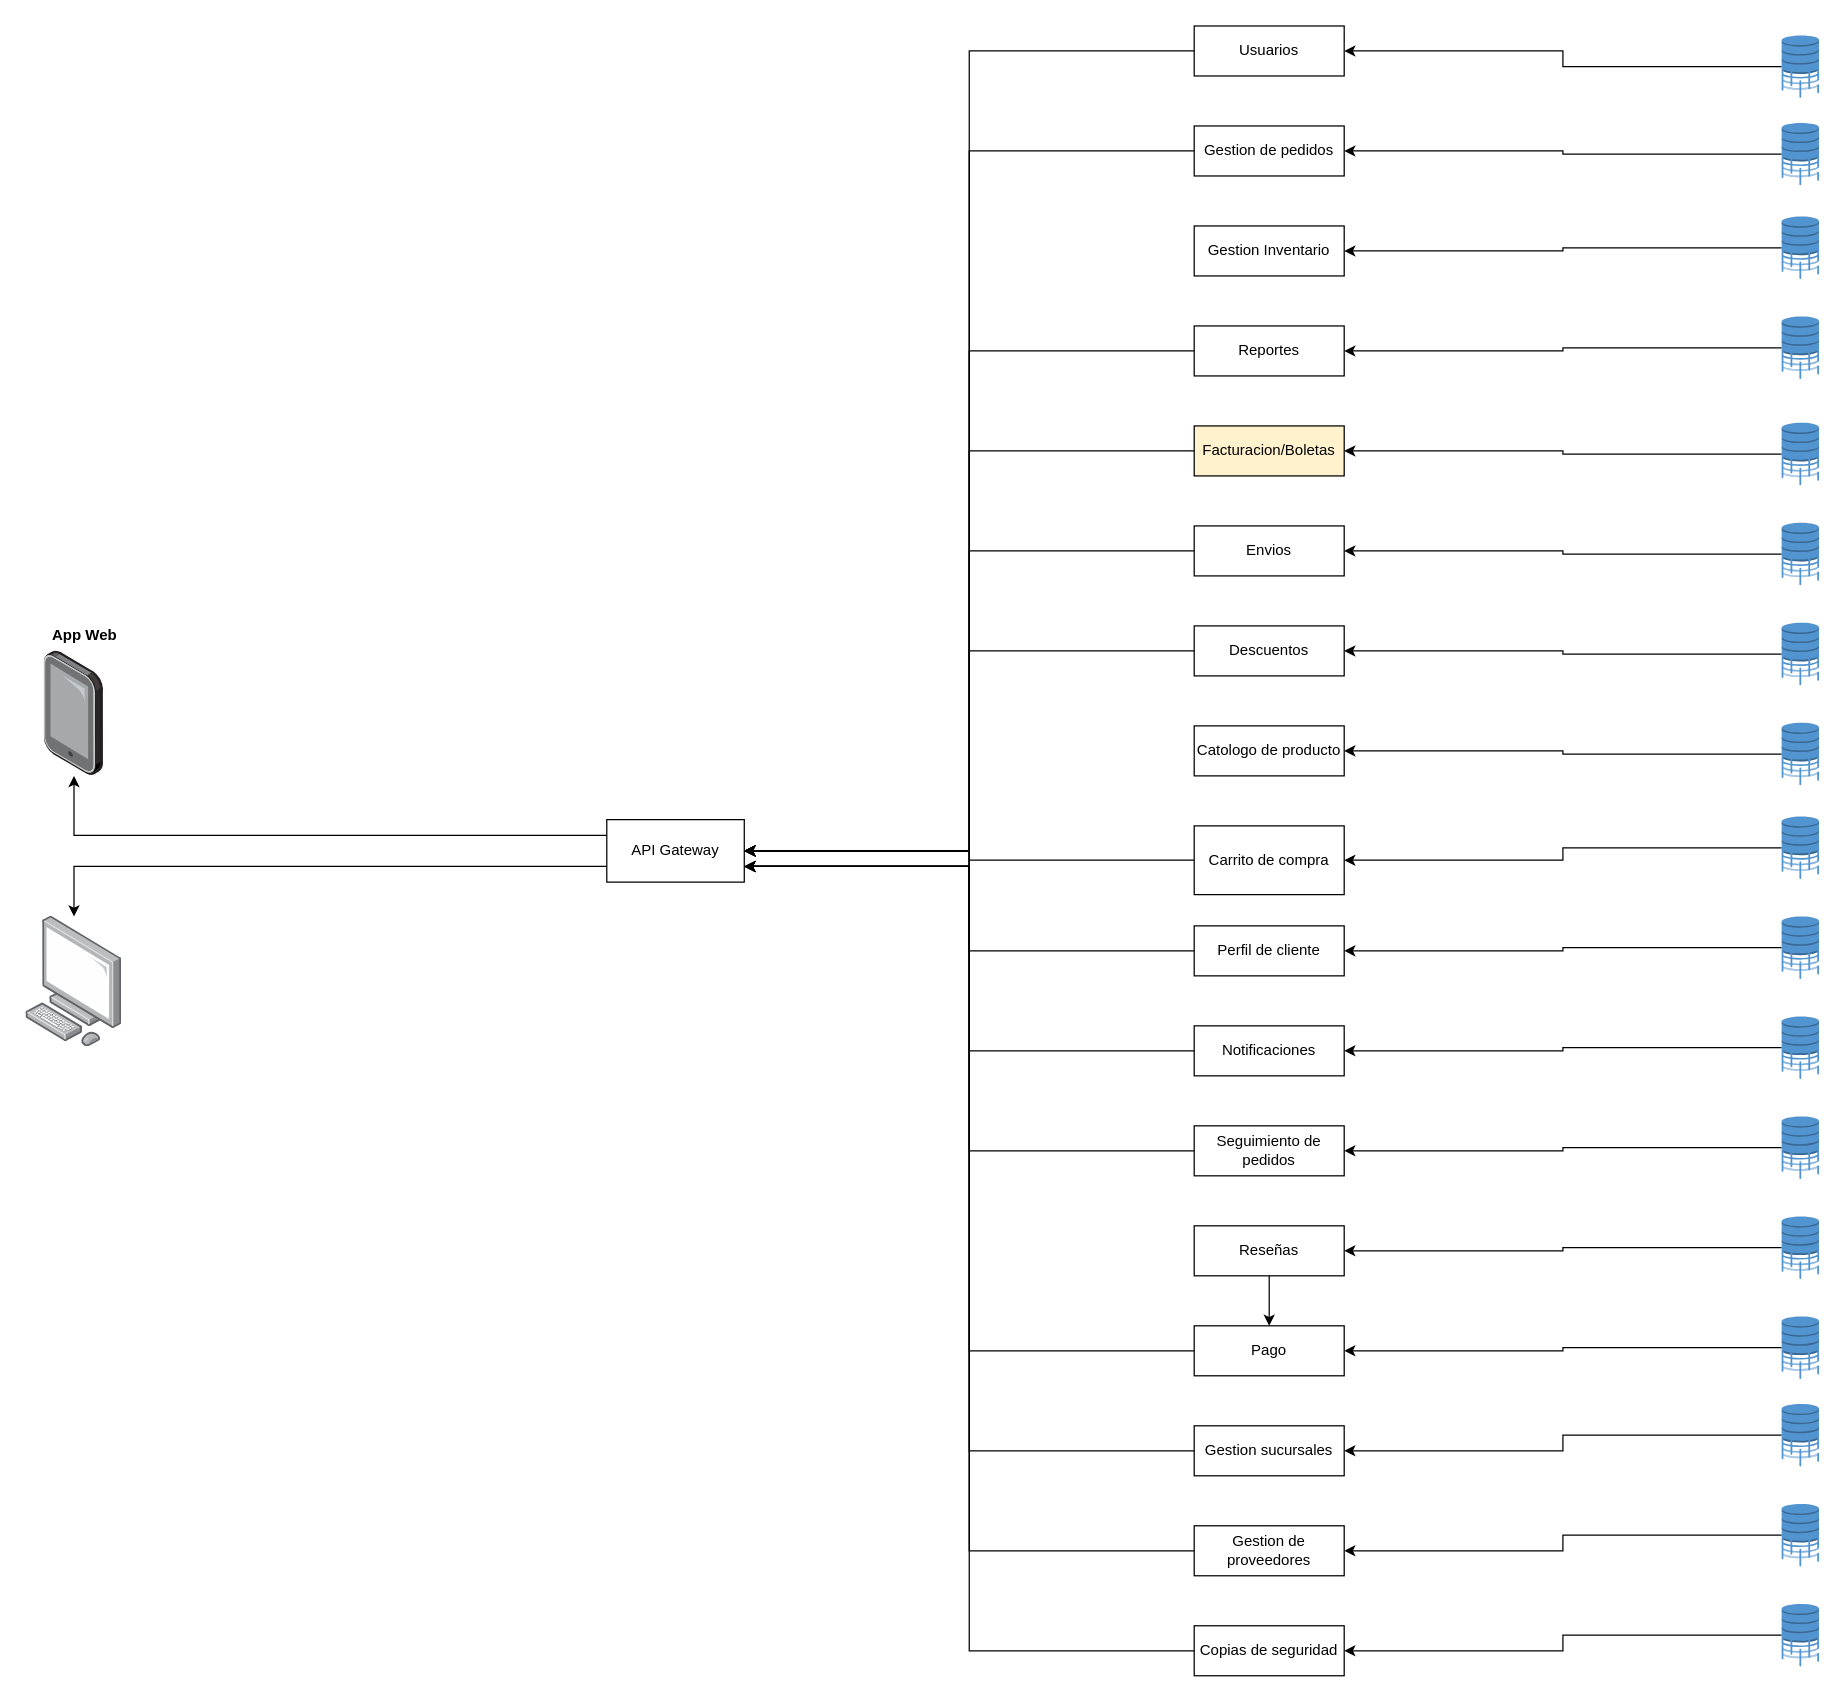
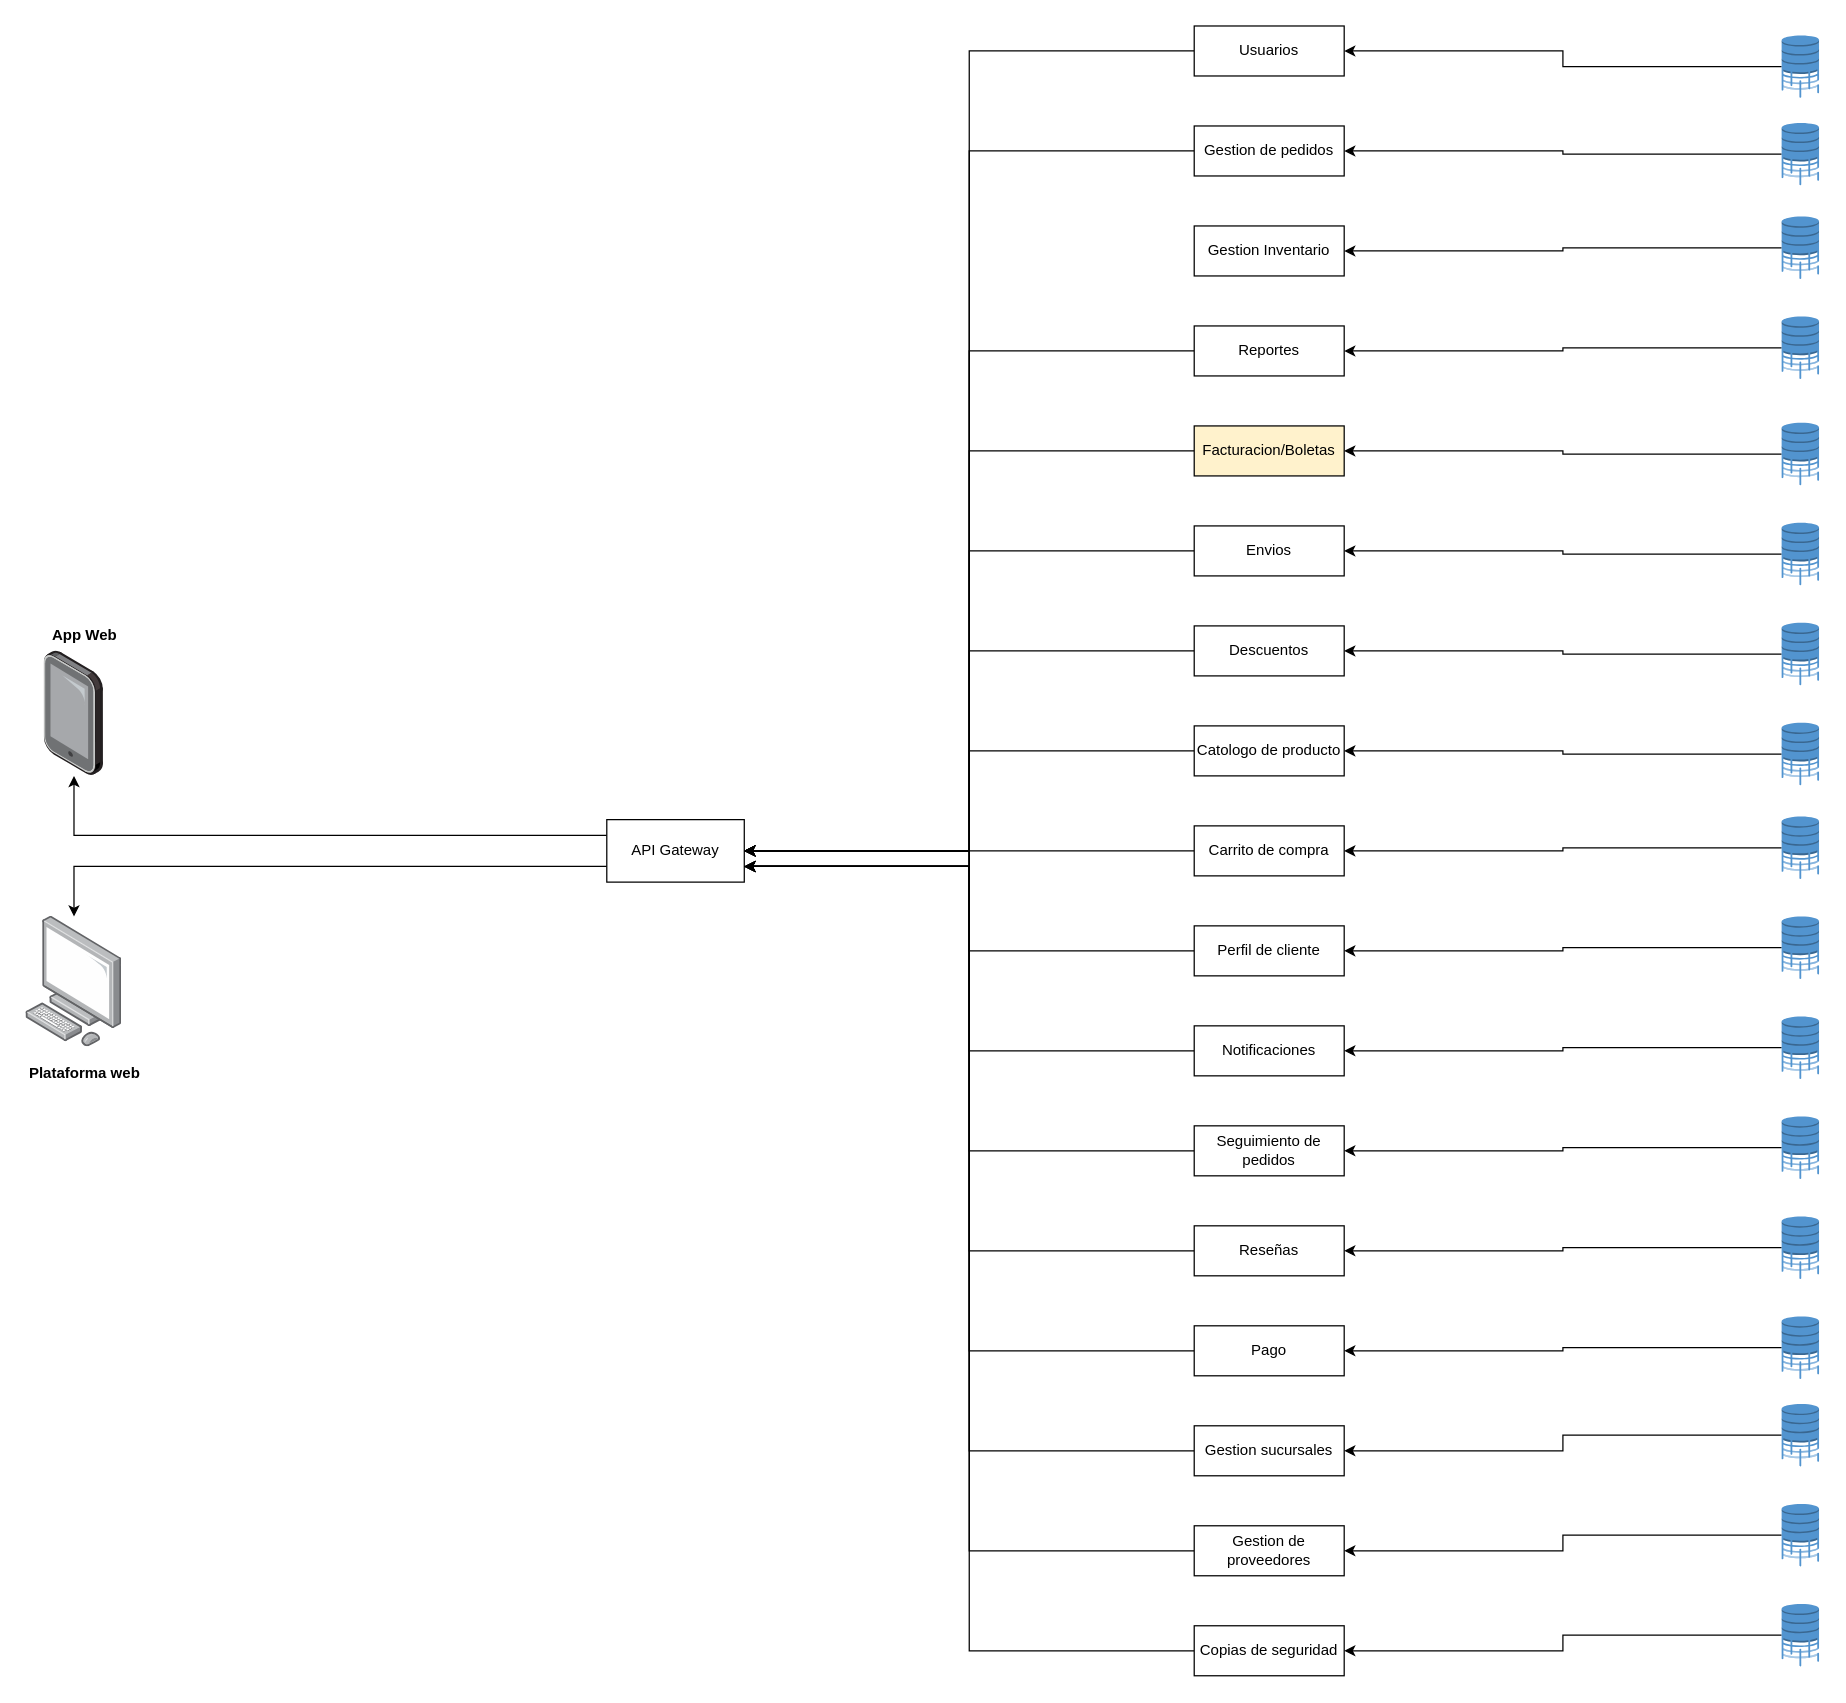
none -> (1083, 751)
(1269, 860) -> (1269, 851)
none -> (85, 1073)
(1269, 1297) -> (1083, 1251)
